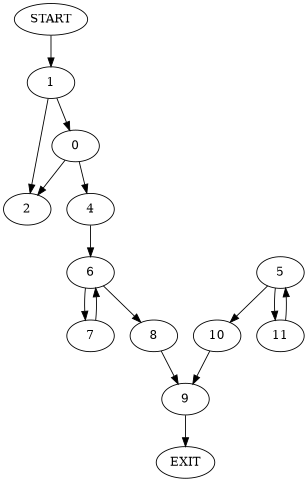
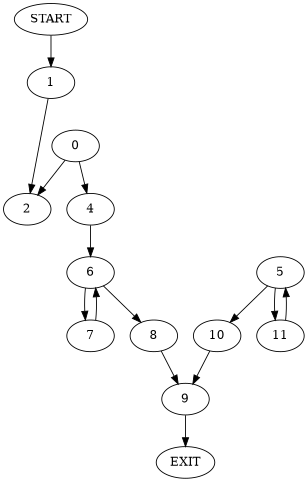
(62, 110) -> none
